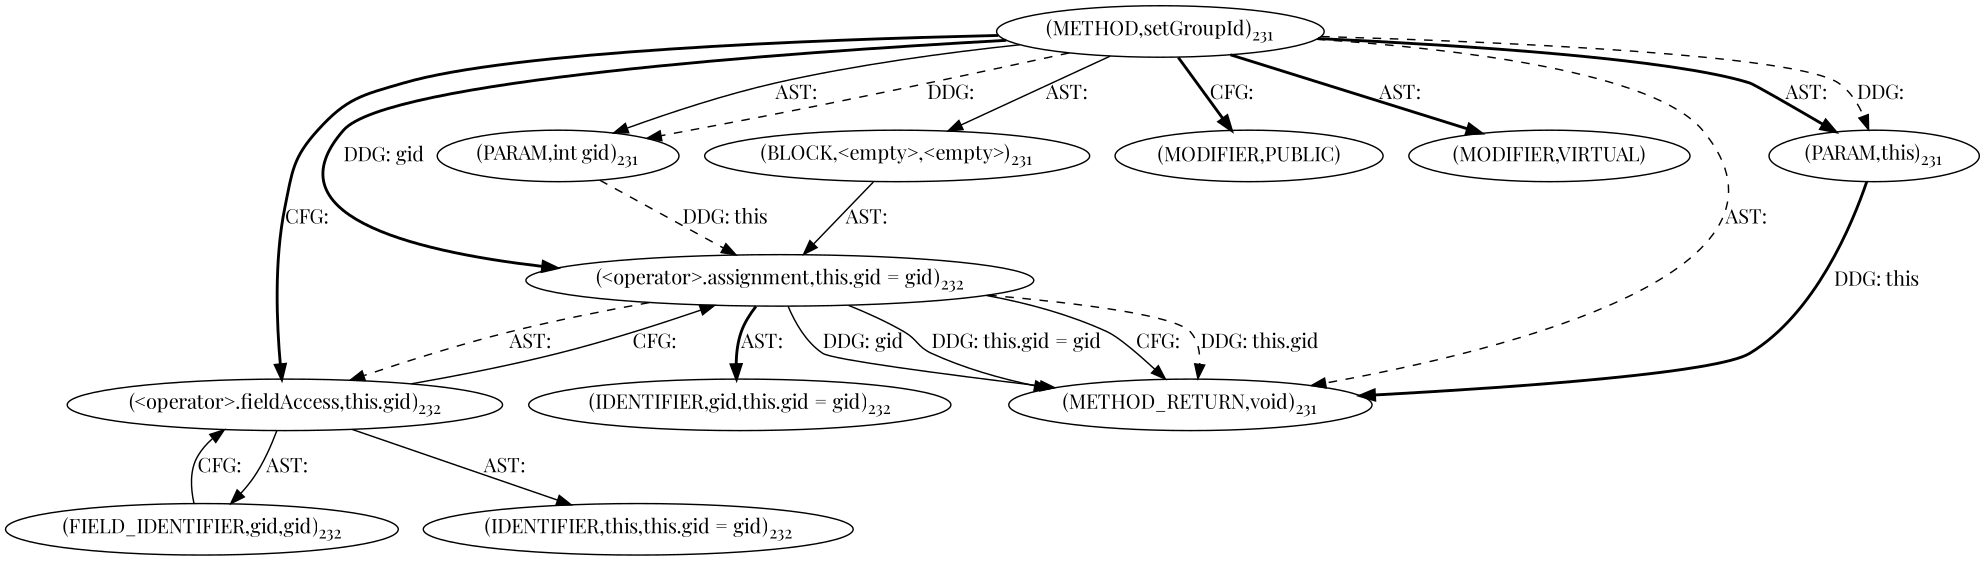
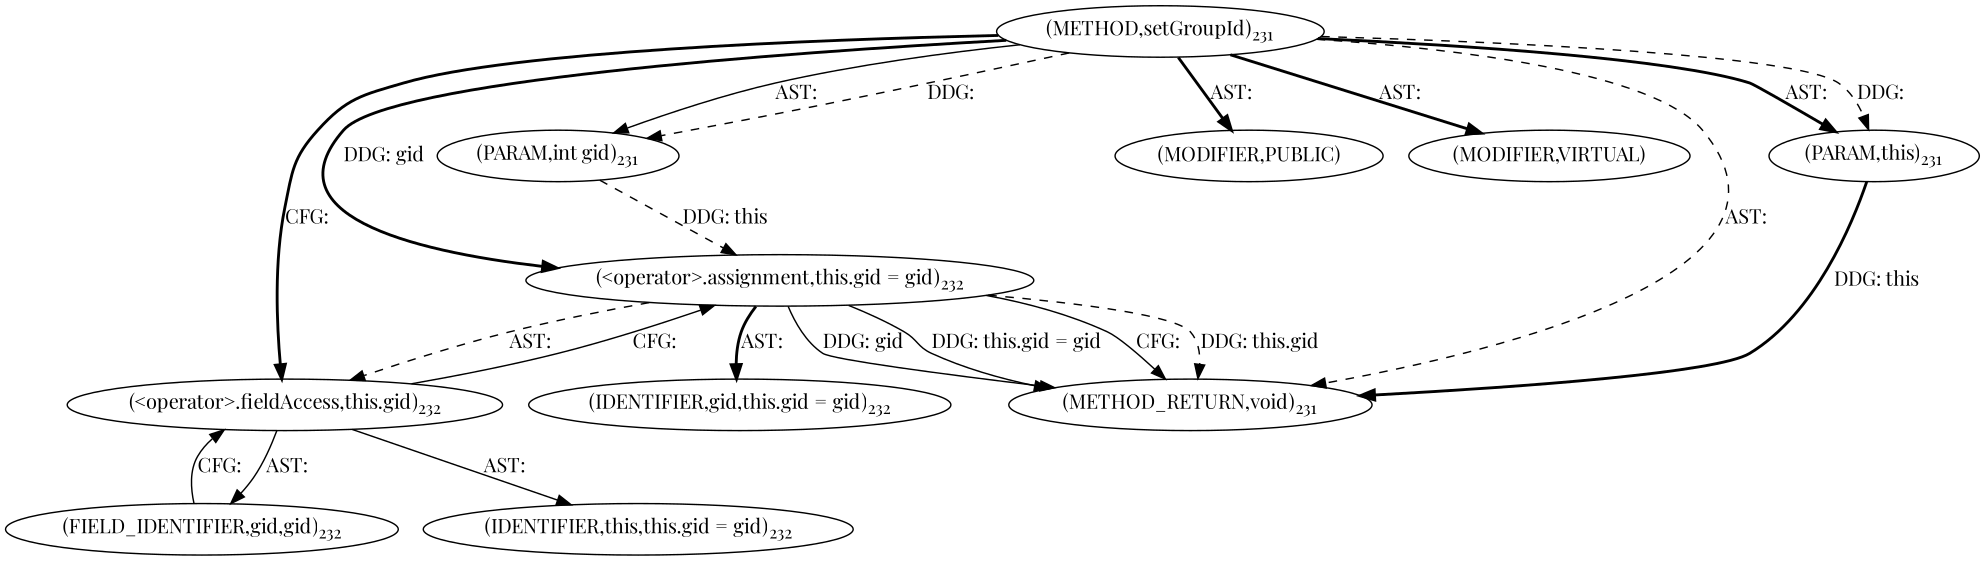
(1235, 94) -> (1235, 94)
(897, 156) -> none
